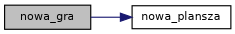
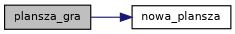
(48, 17) -> (48, 17)
